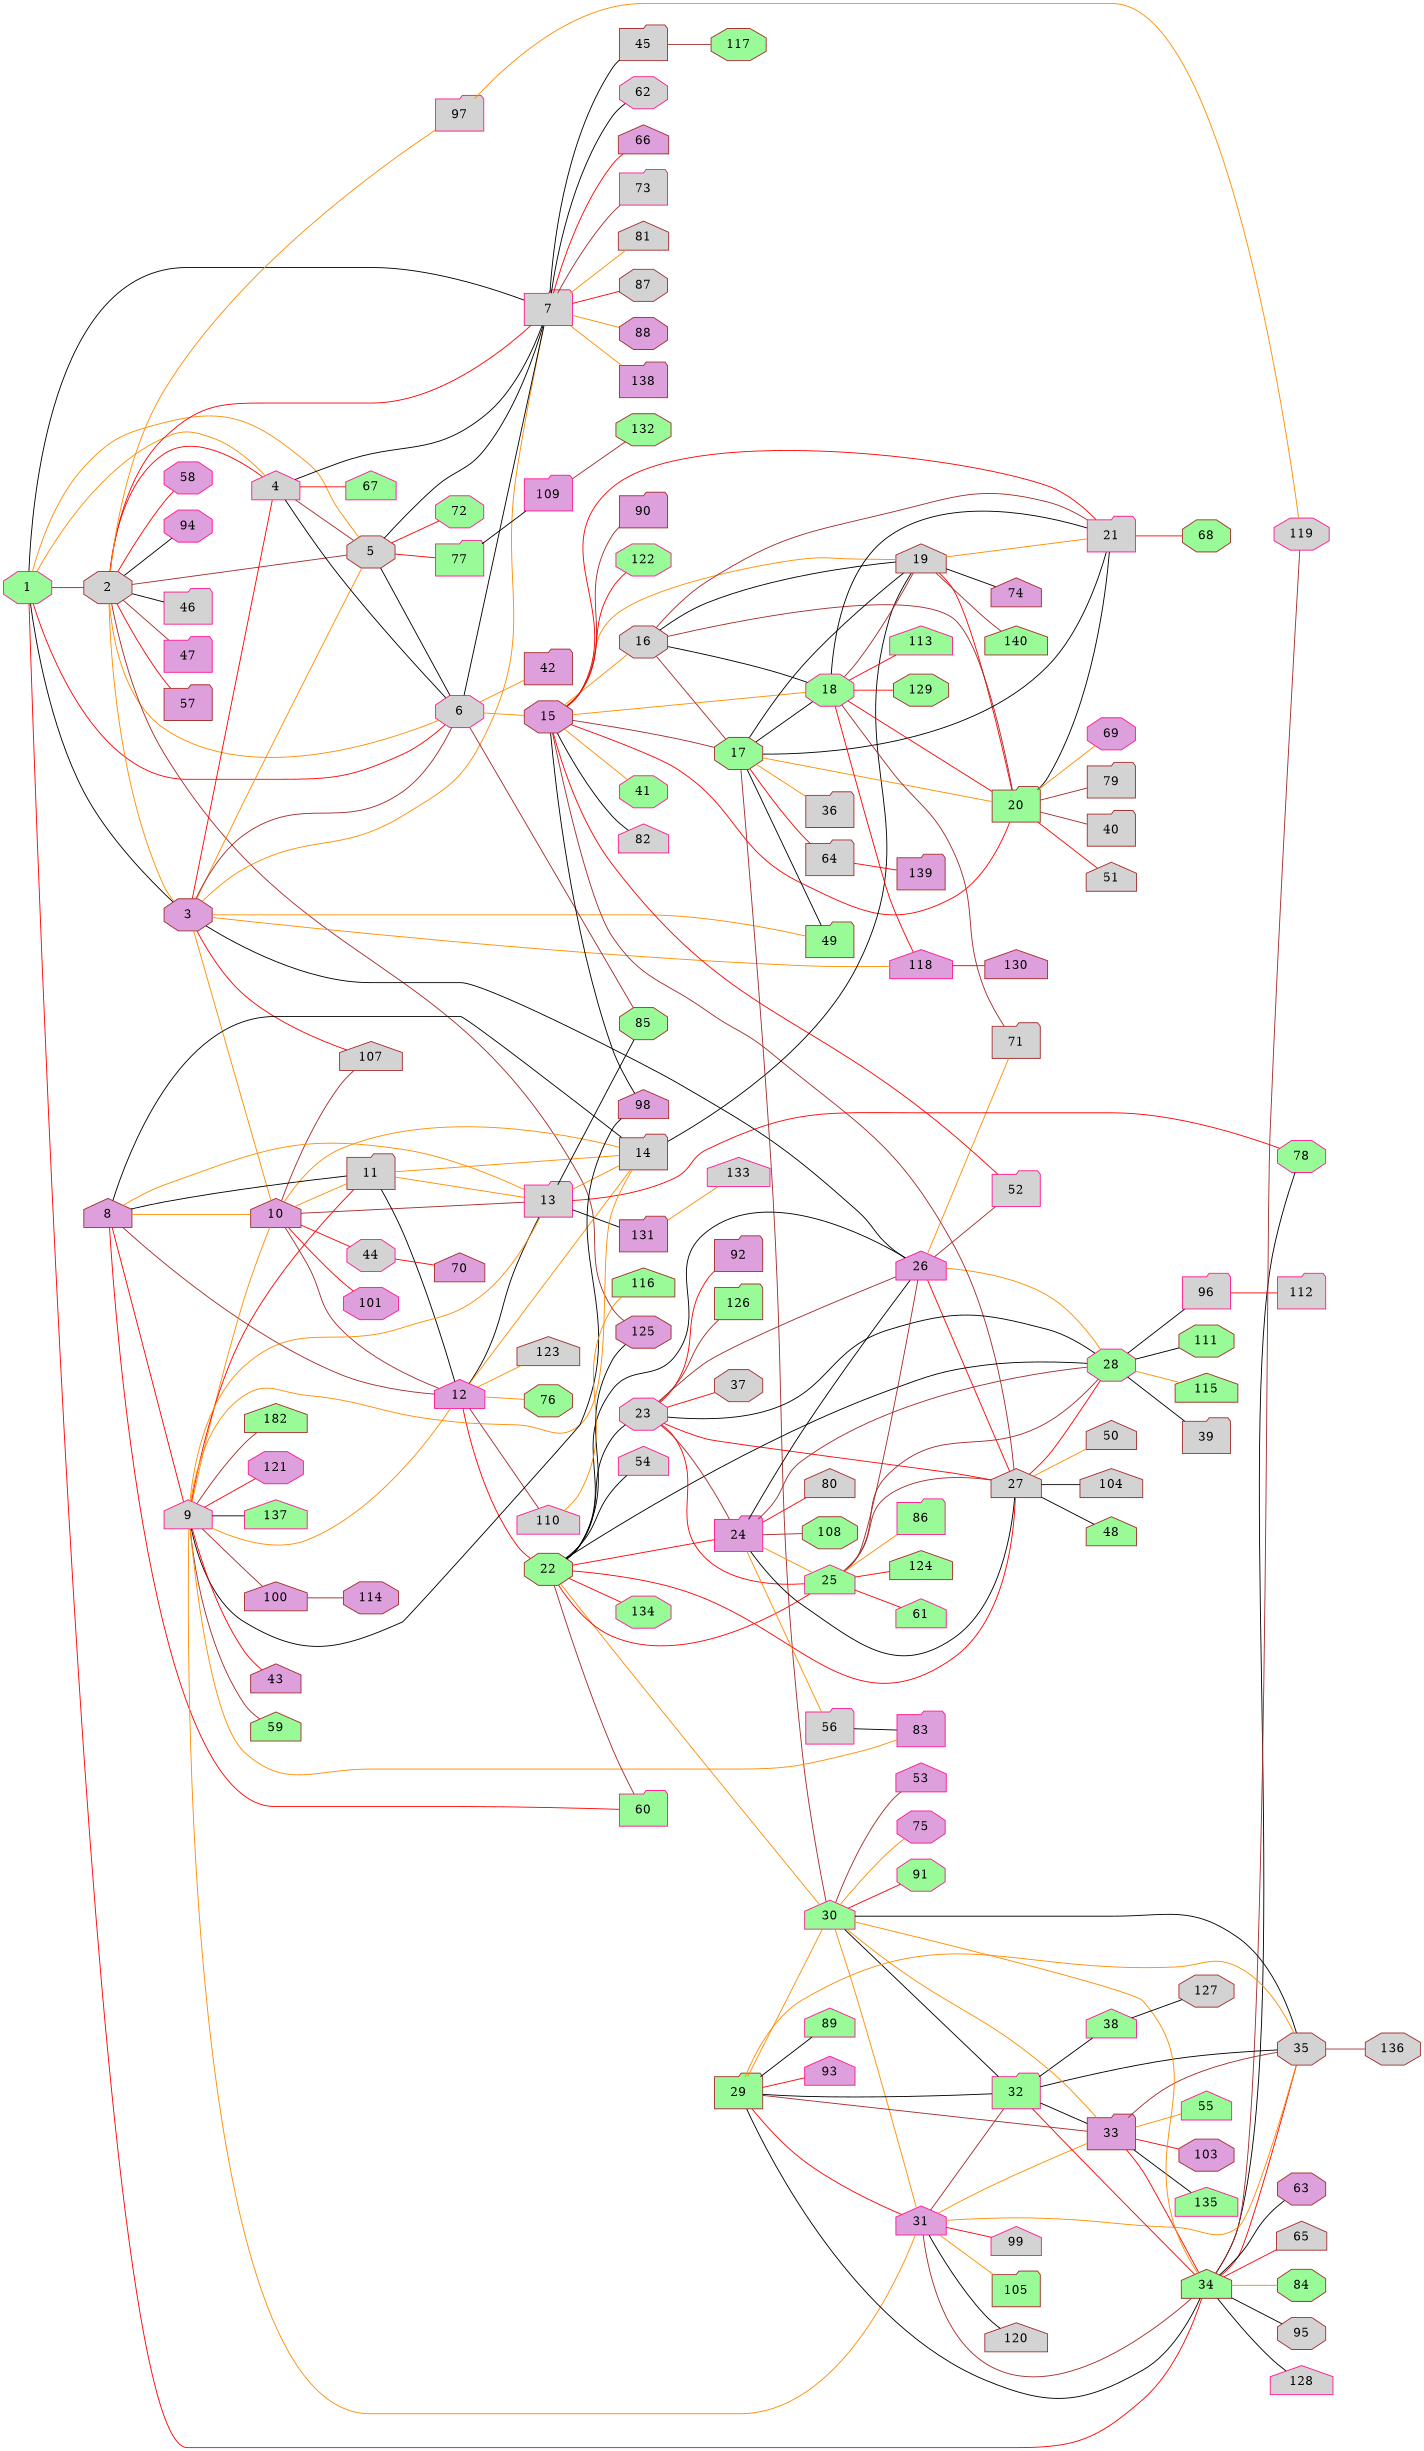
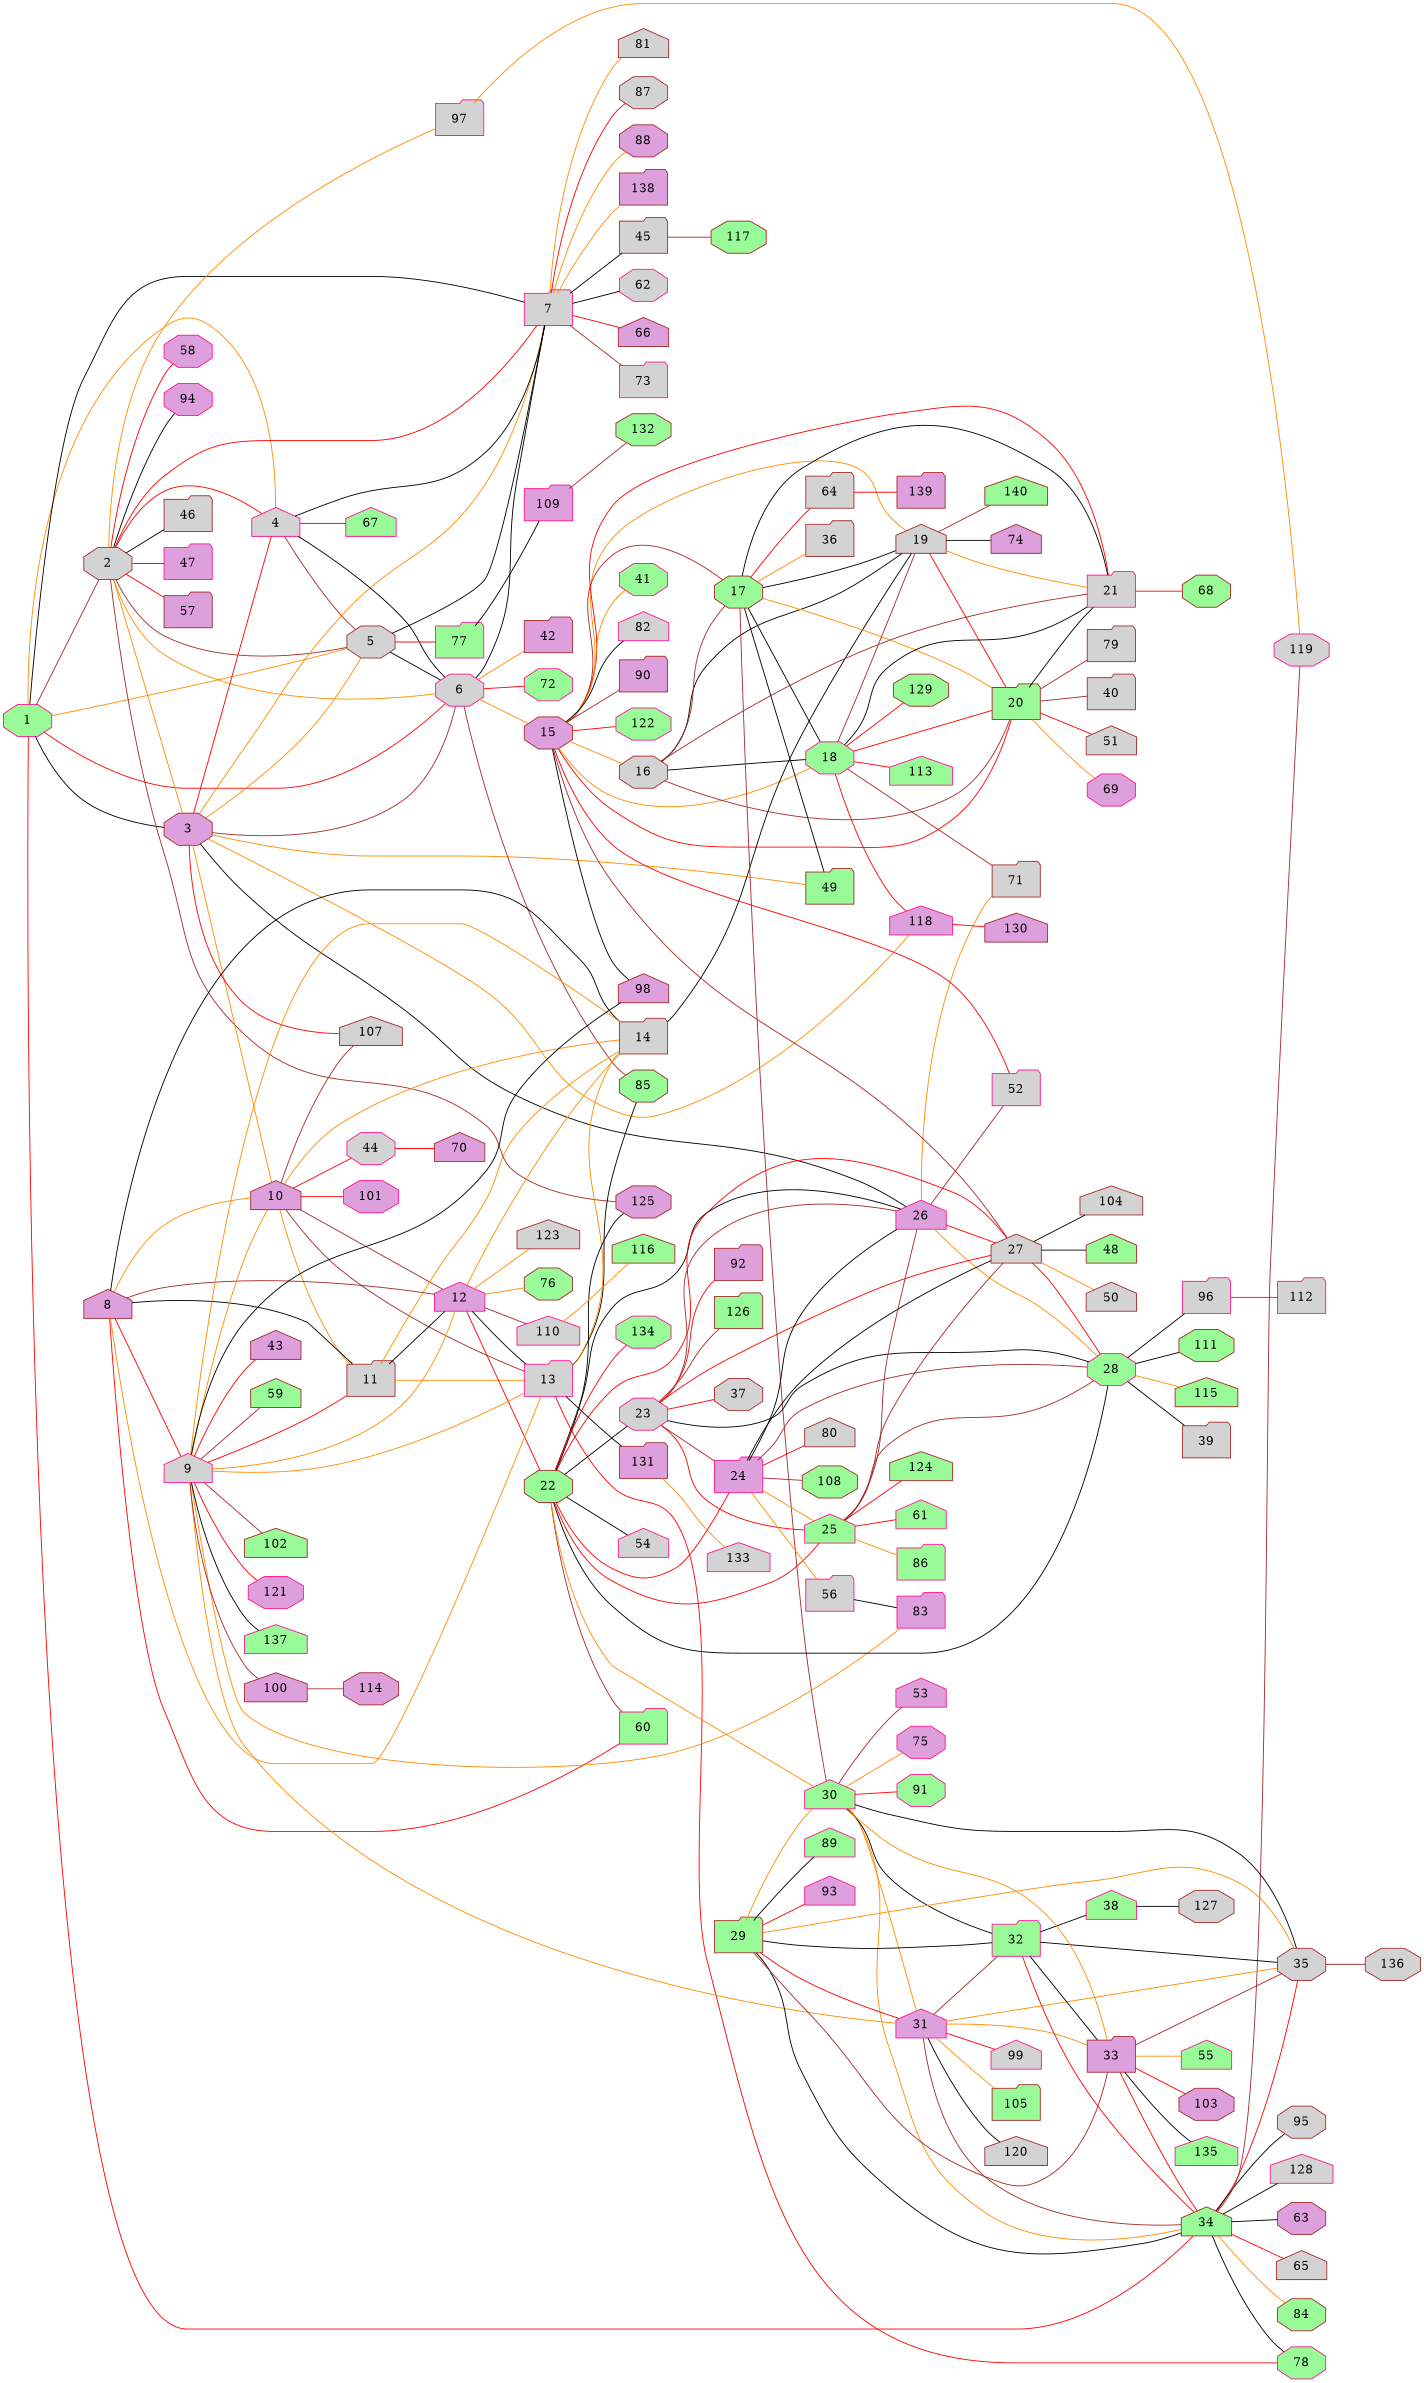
(415, 532) -> (504, 687)
(188, 608) -> (188, 515)
(276, 1420) -> (276, 1544)
